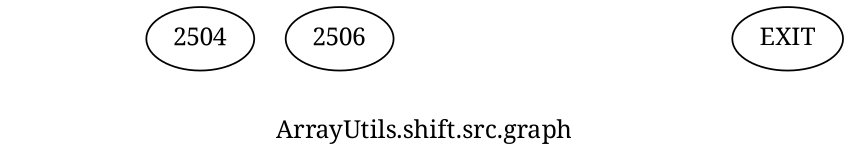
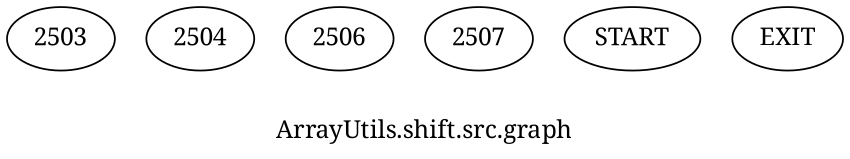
none -> (61, 39)
none -> (479, 39)
none -> (632, 39)
